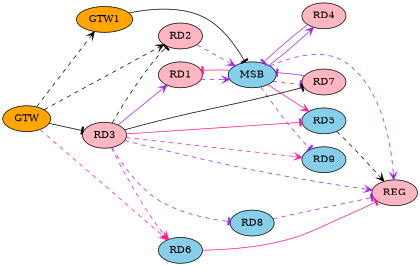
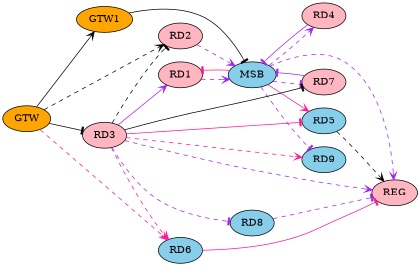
(289, 49) -> (289, 49)
(63, 72) -> (63, 72)
